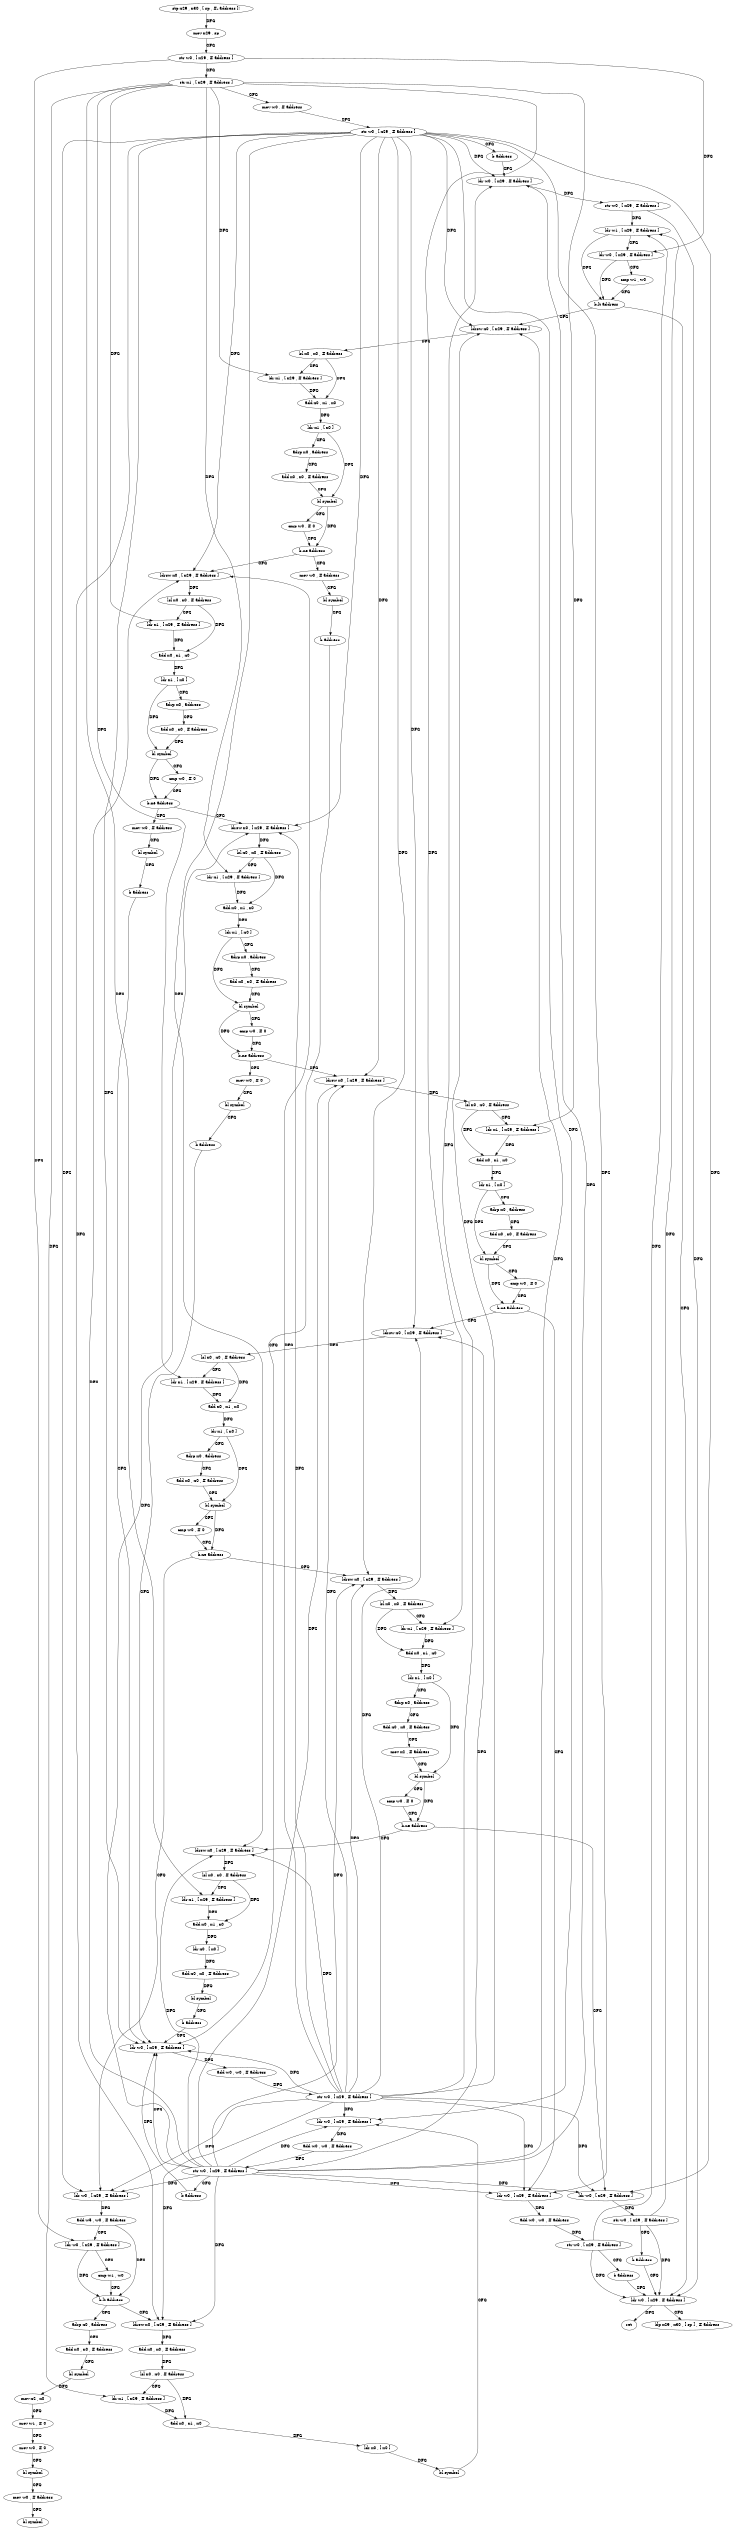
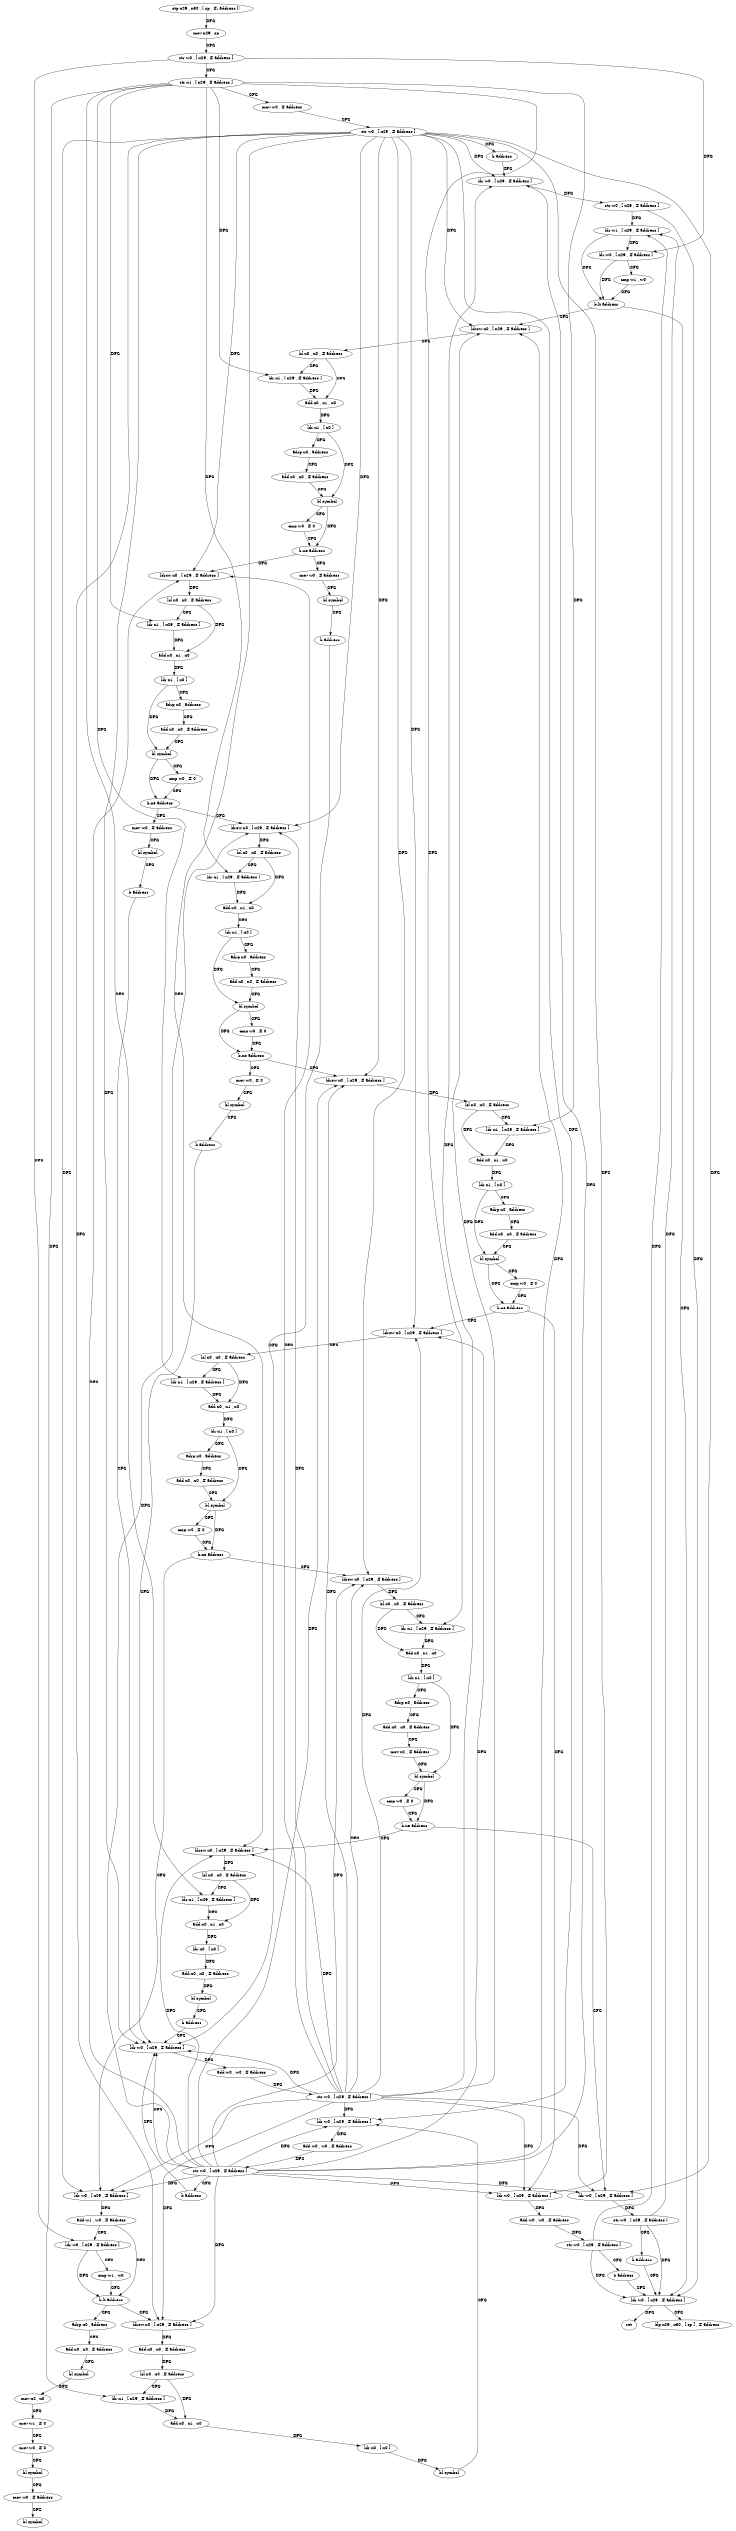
(101, 2220) -> (101, 2220)
